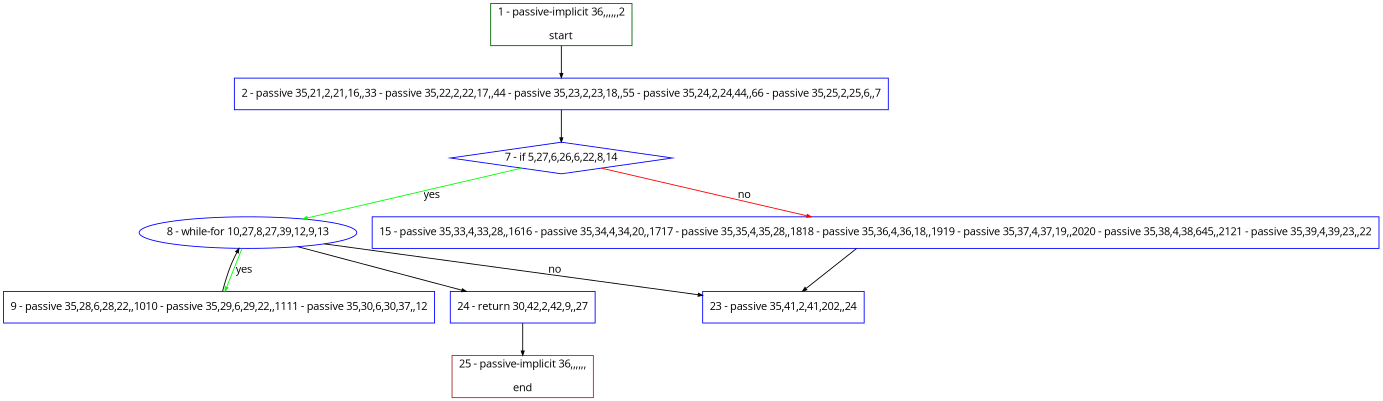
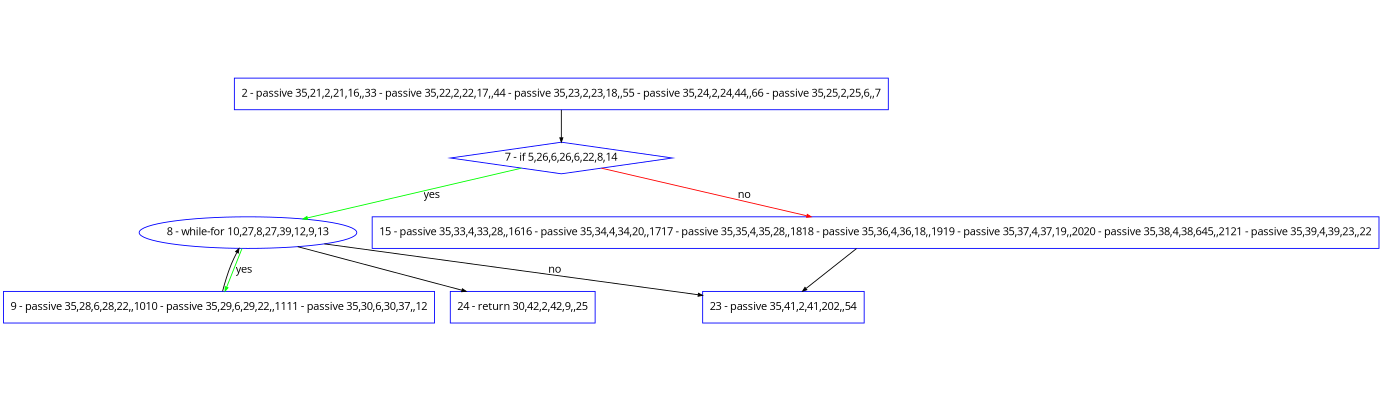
(561, 25) -> none
(561, 158) -> (561, 158)
(523, 307) -> (523, 307)
(783, 307) -> (783, 307)
(523, 377) -> none
